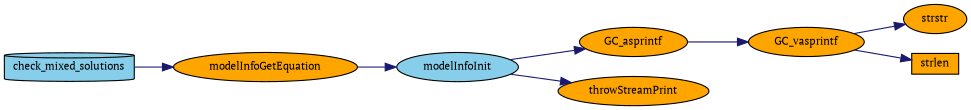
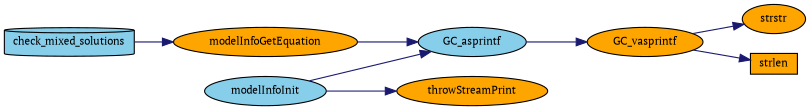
(634, 42) -> (472, 42)
(371, 67) -> (382, 42)
